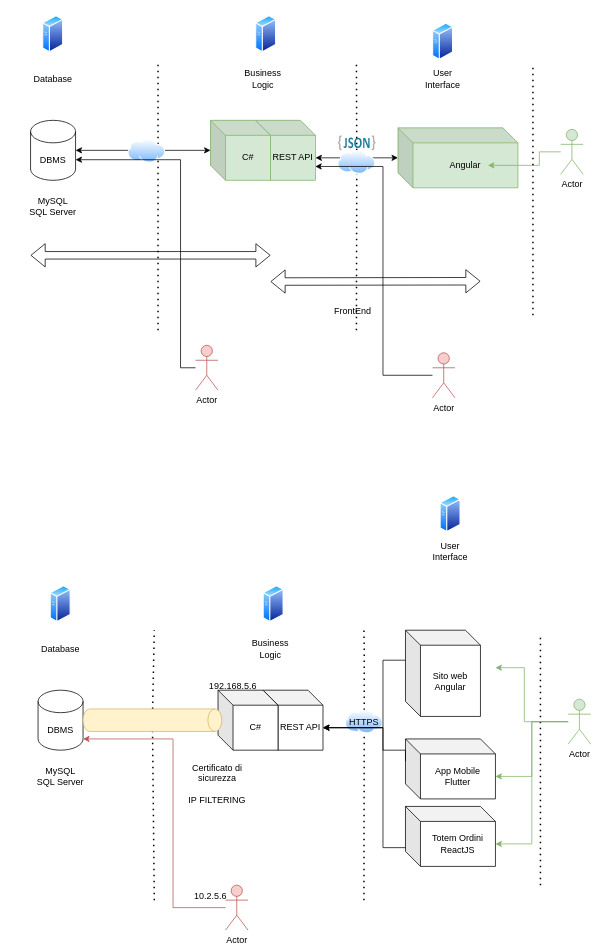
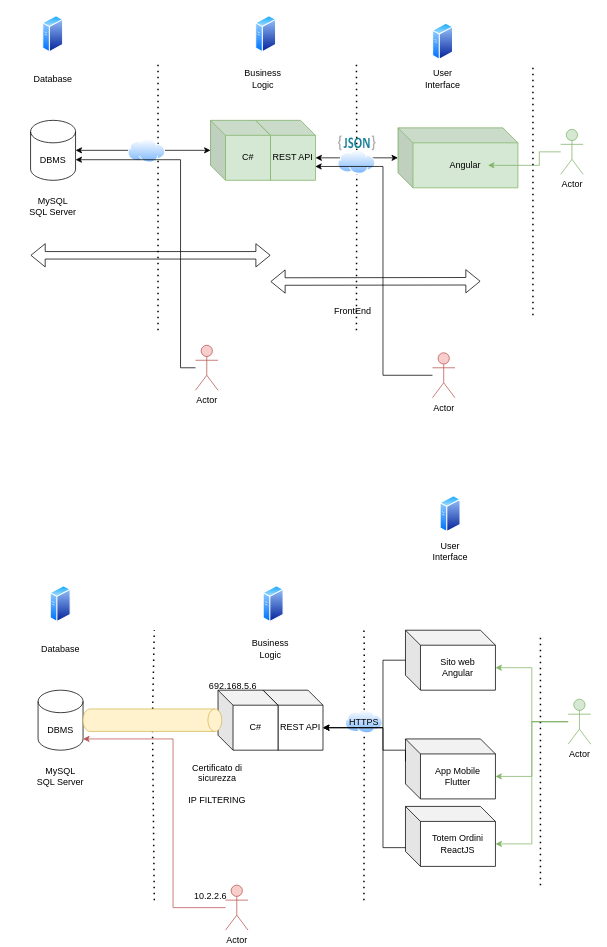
(443, 674) -> (450, 660)
(233, 687) -> (233, 687)
(210, 897) -> (210, 897)
